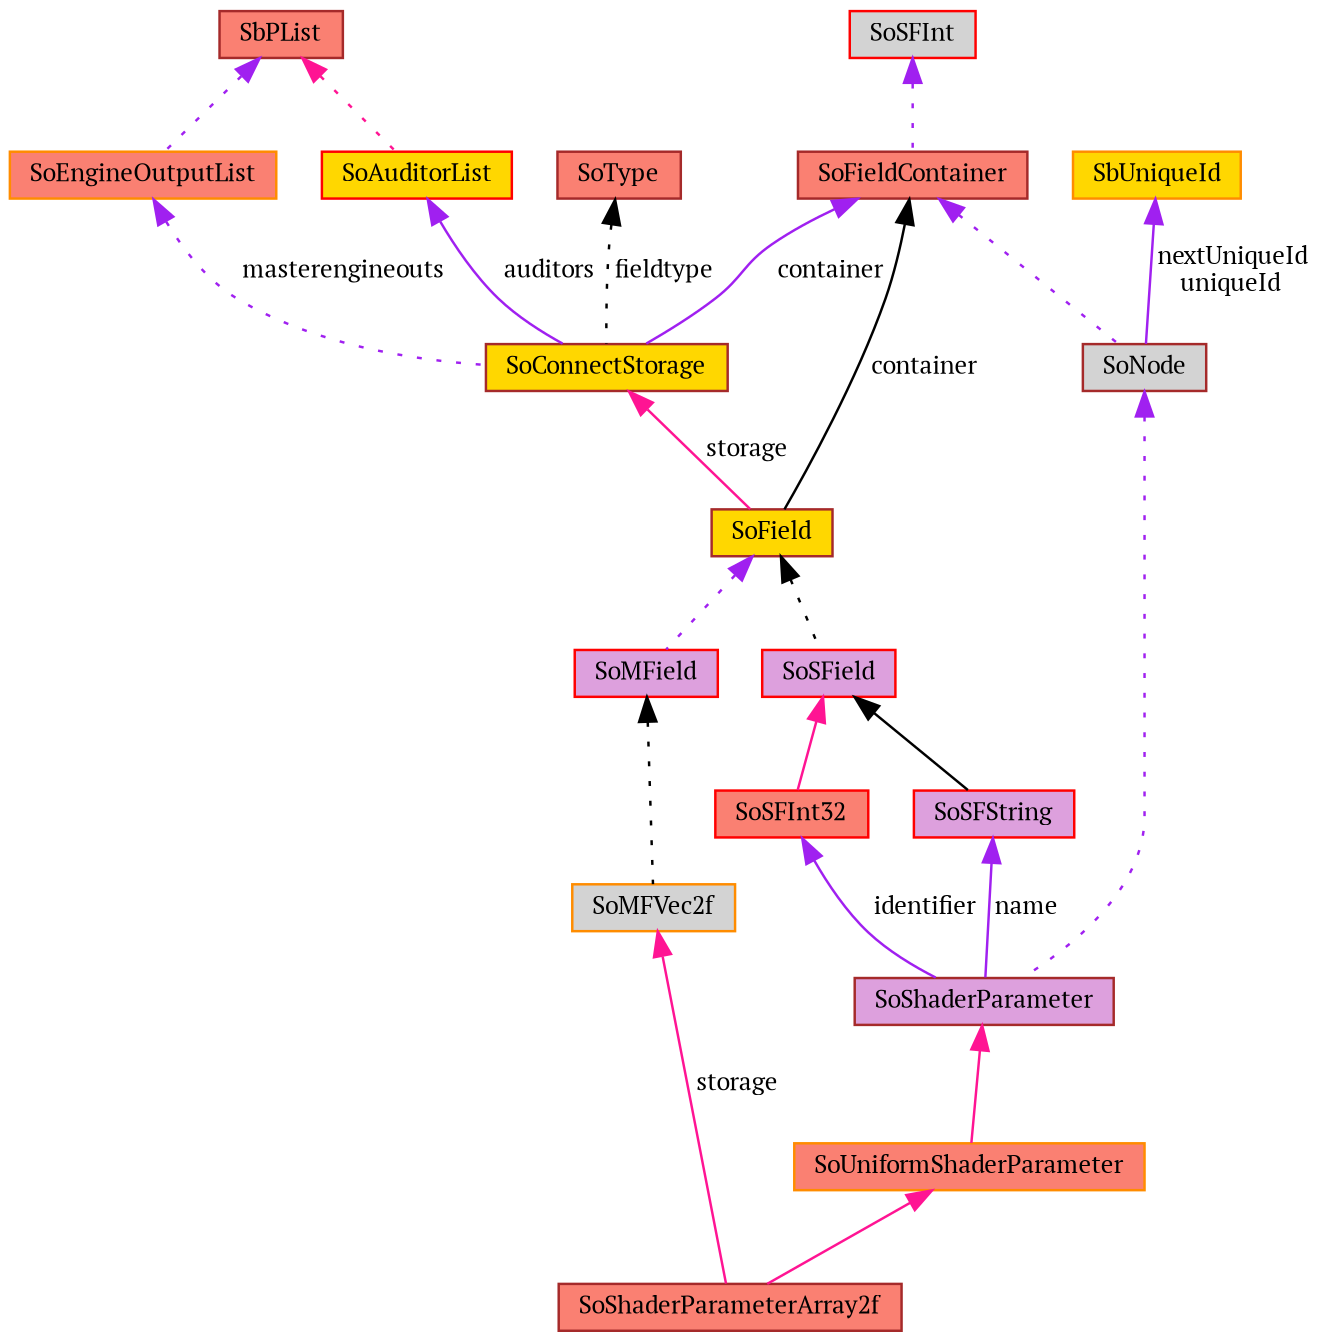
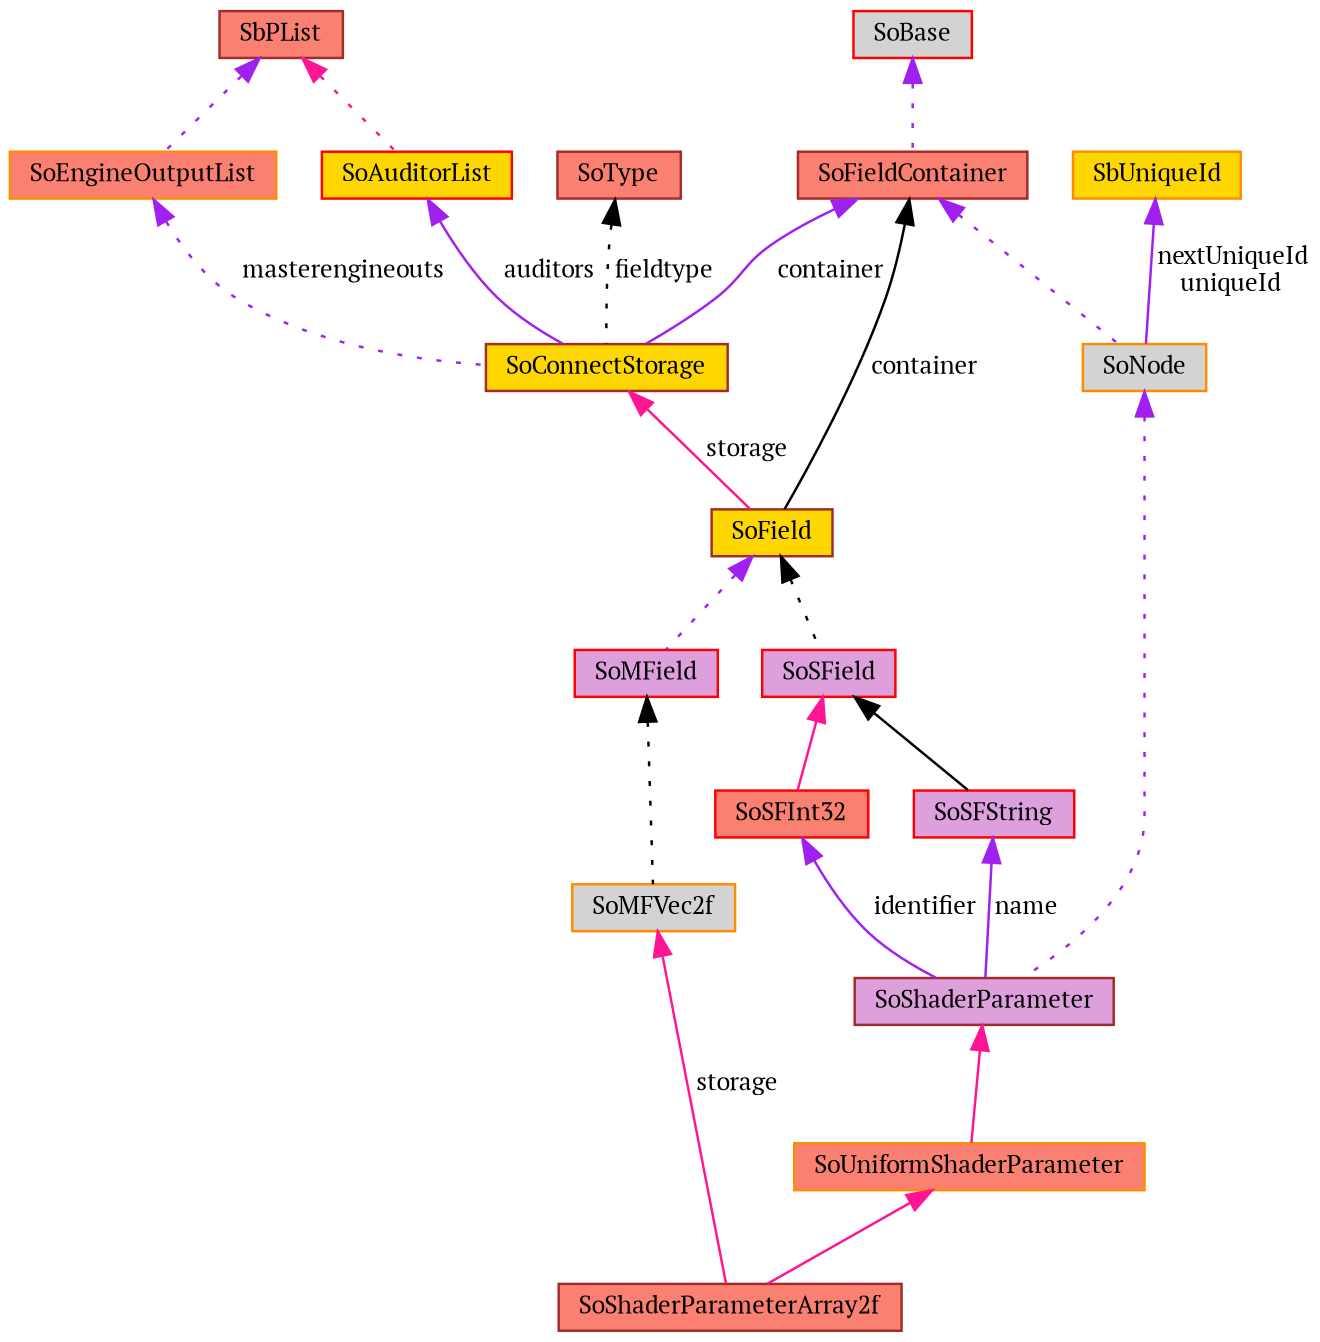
(913, 35) -> (913, 35)
(1145, 368) -> (1145, 368)
